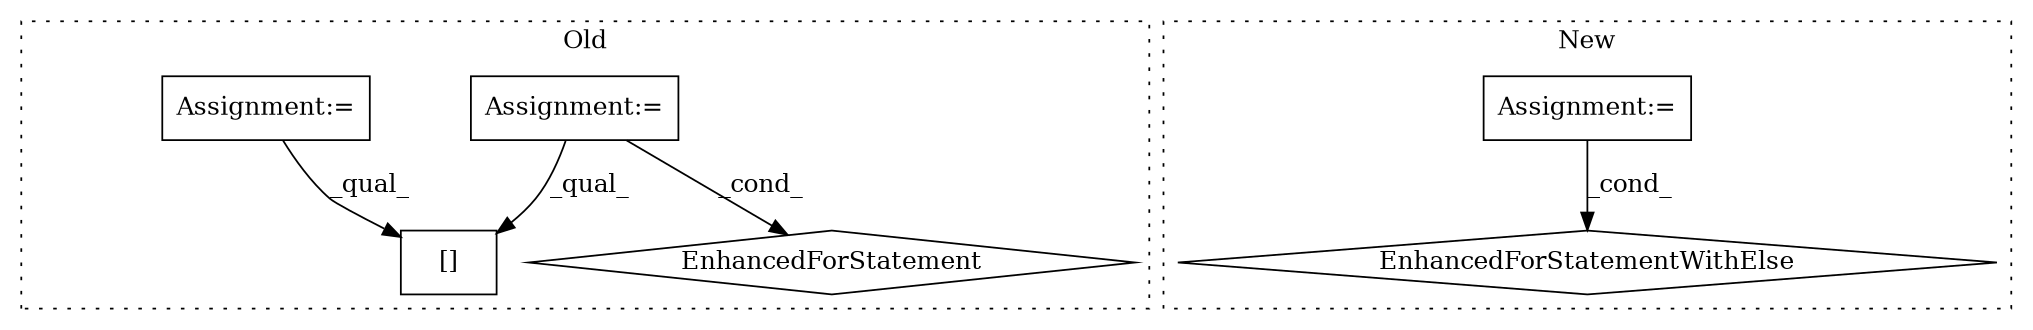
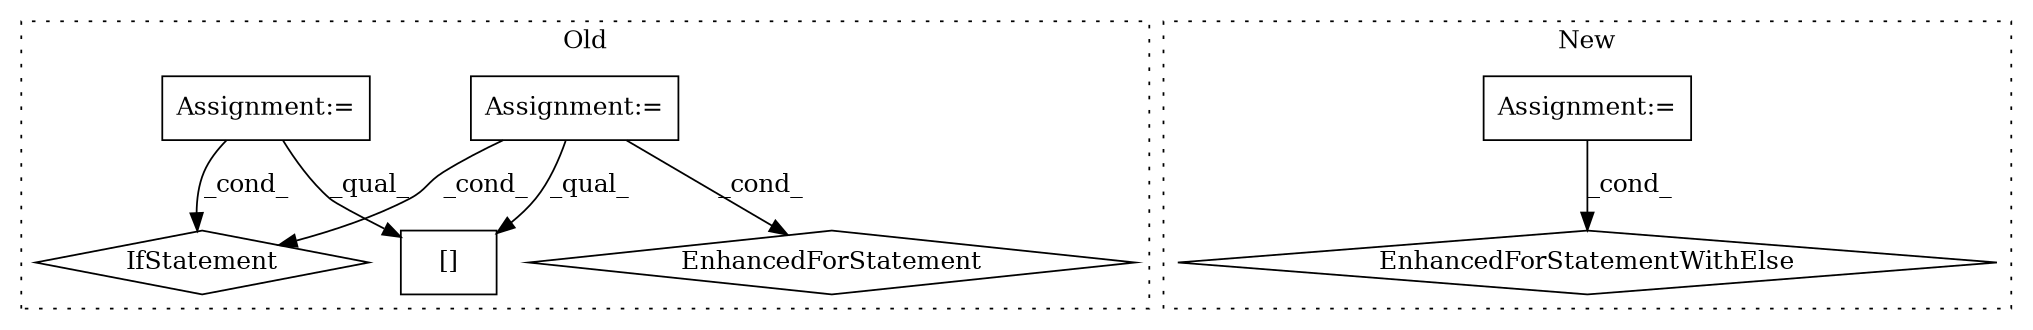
none -> (202, 262)
